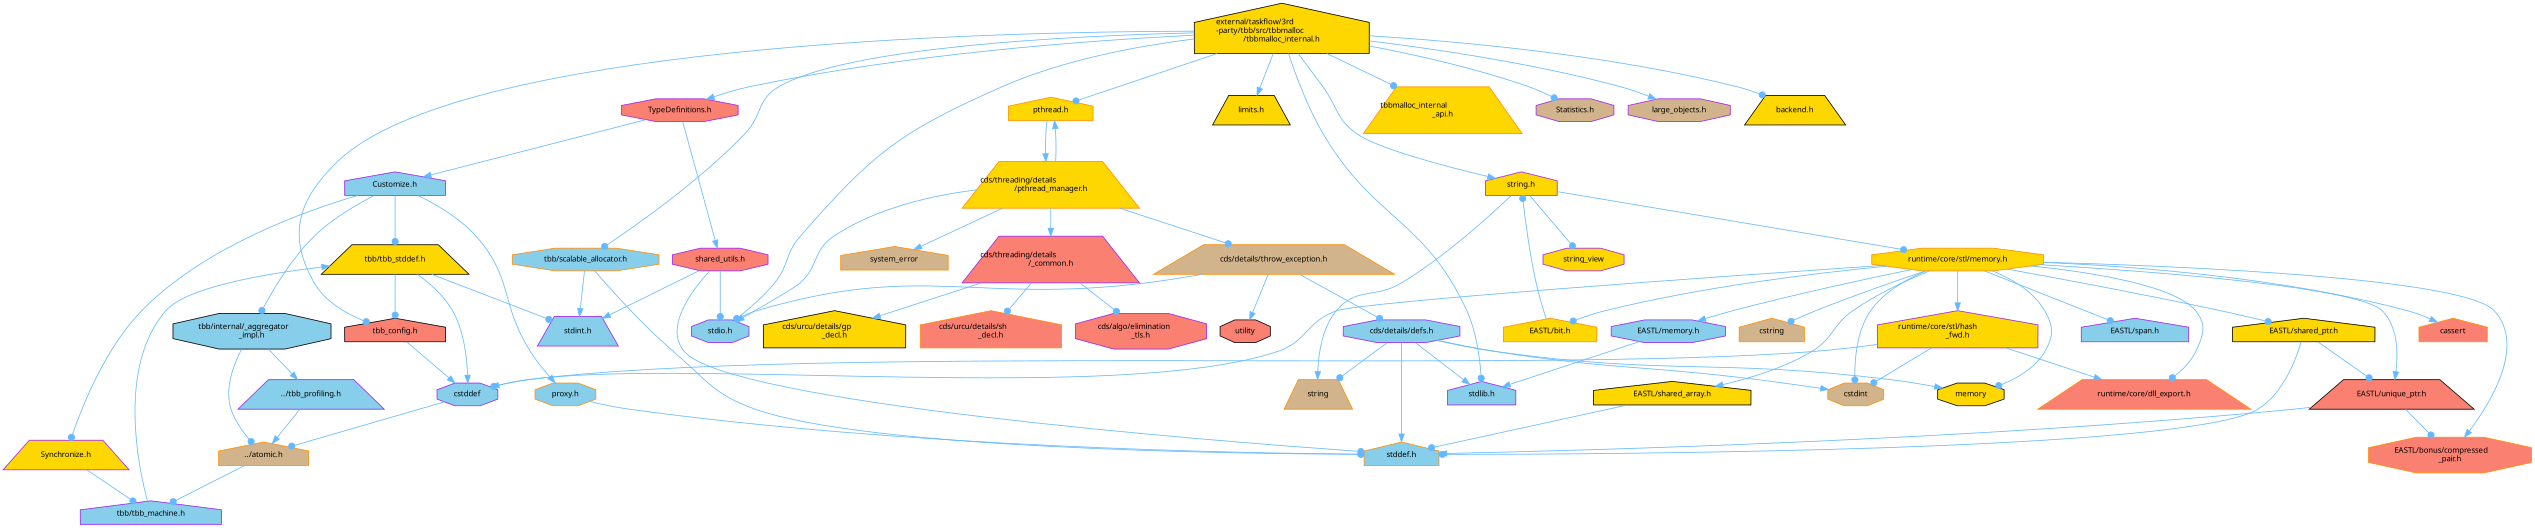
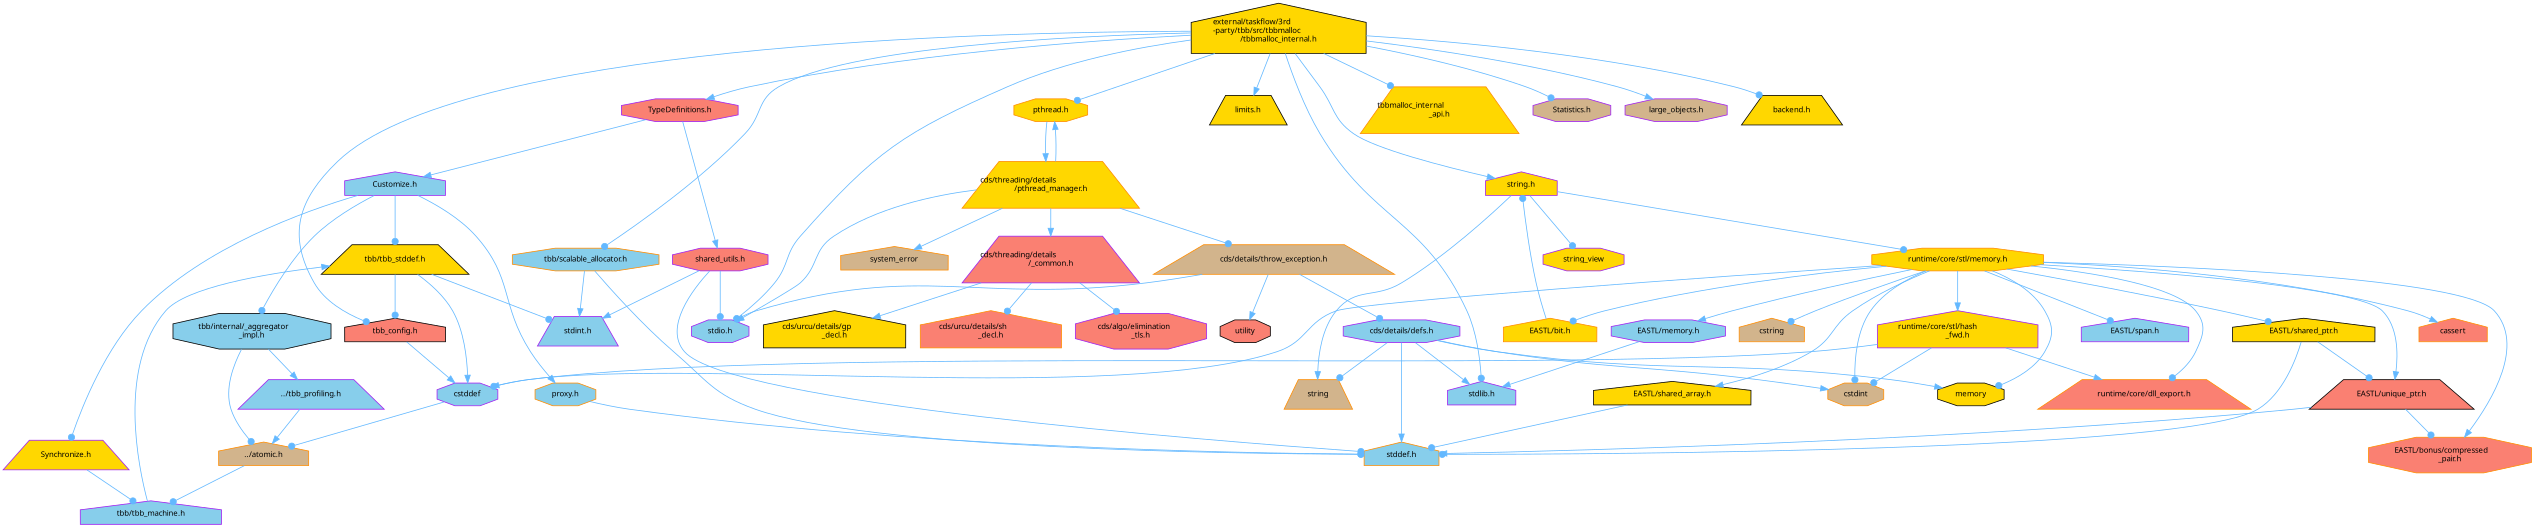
(1051, 110) -> (1051, 110)
